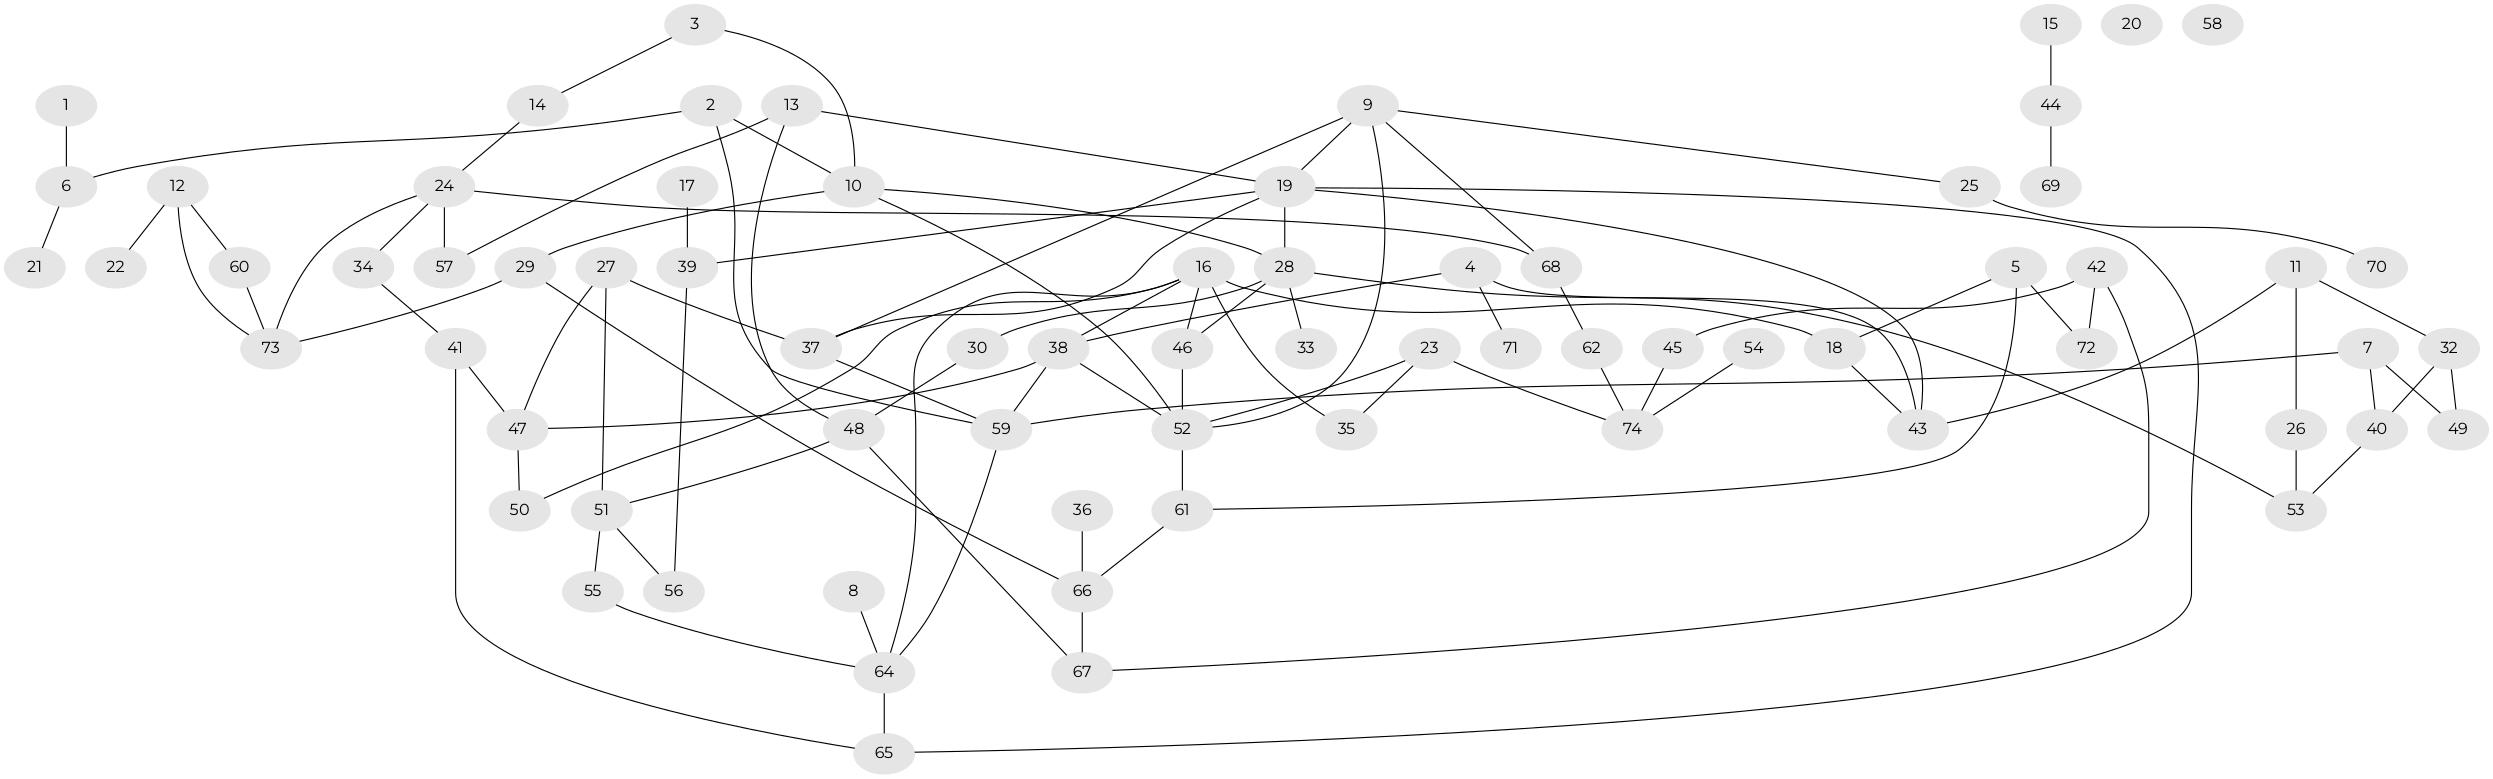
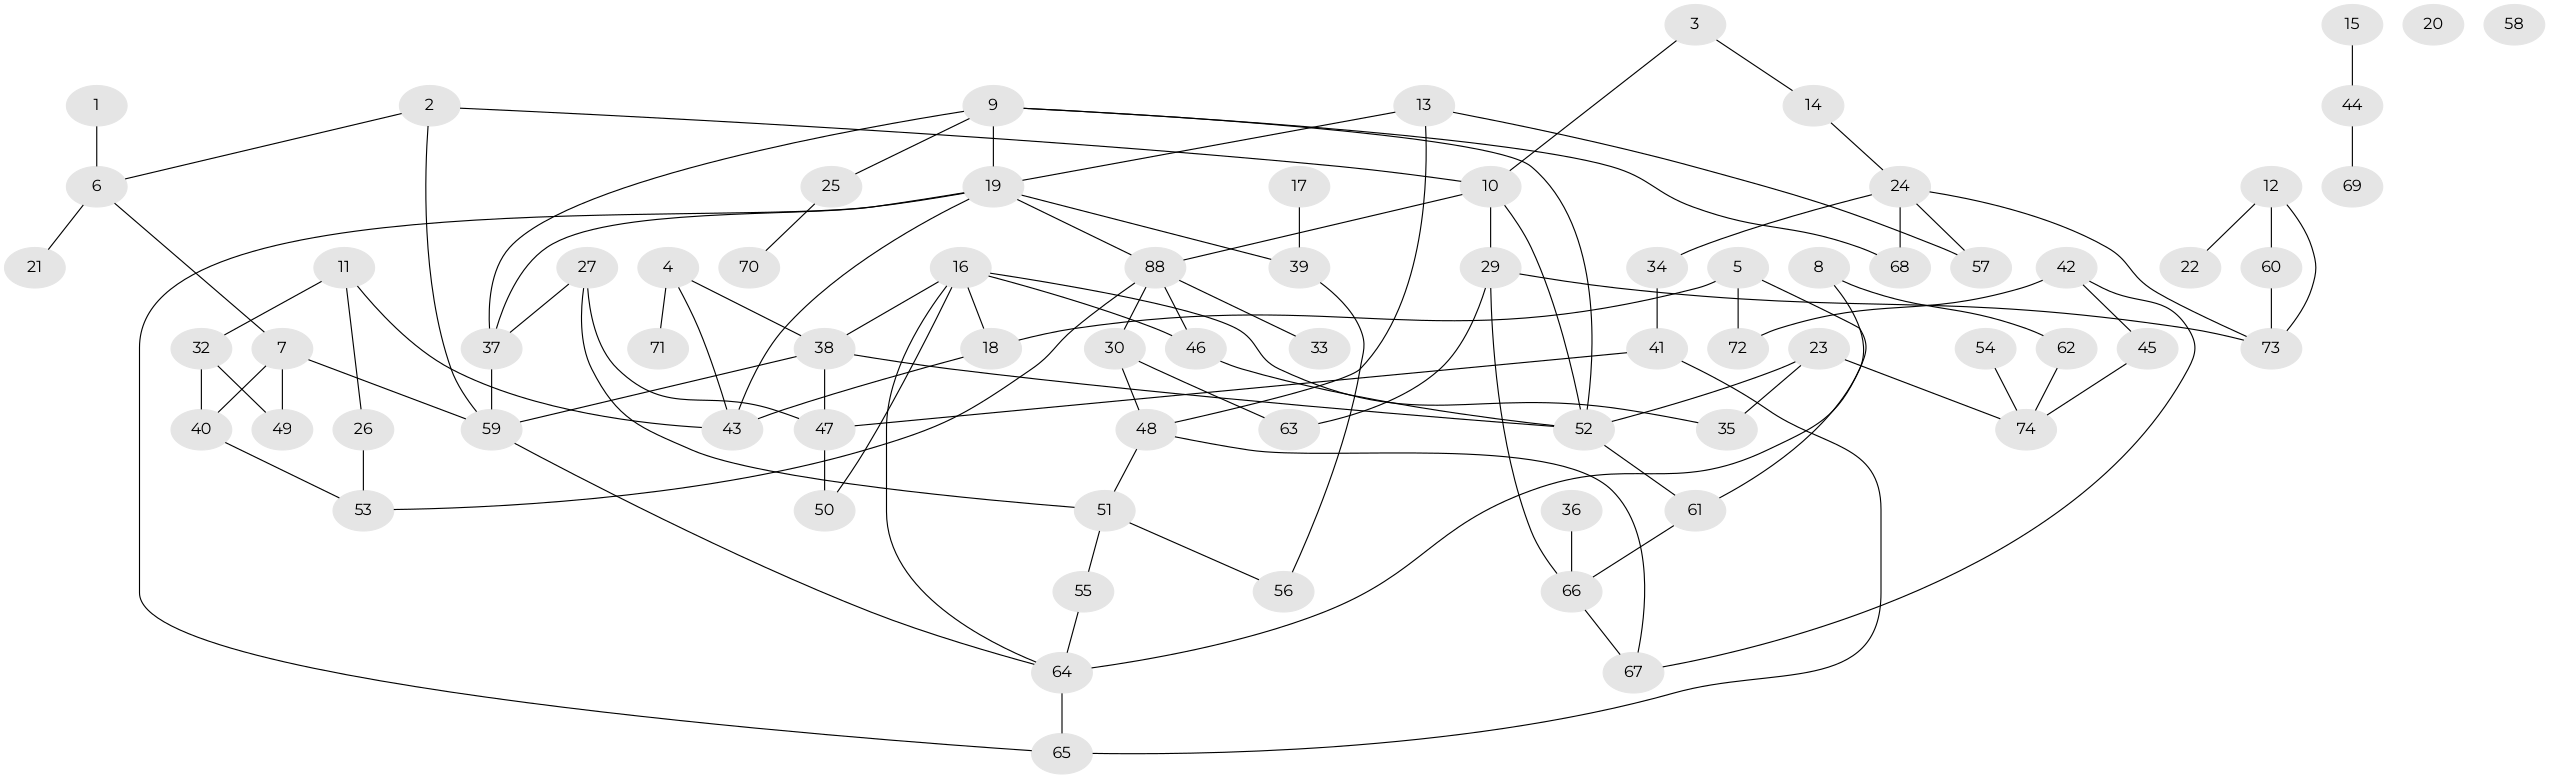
none -> (189, 268)
(1285, 268) -> (1155, 268)
(1574, 313) -> (1979, 315)
none -> (1289, 430)
